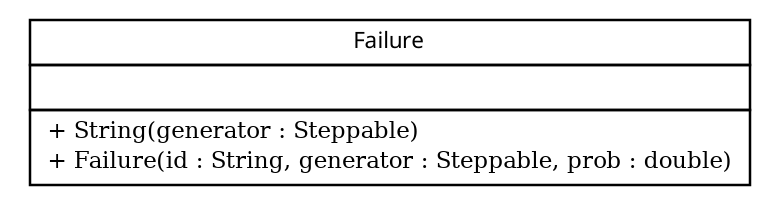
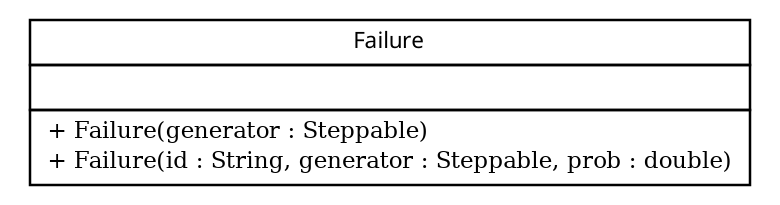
(234, 131) -> (239, 131)
